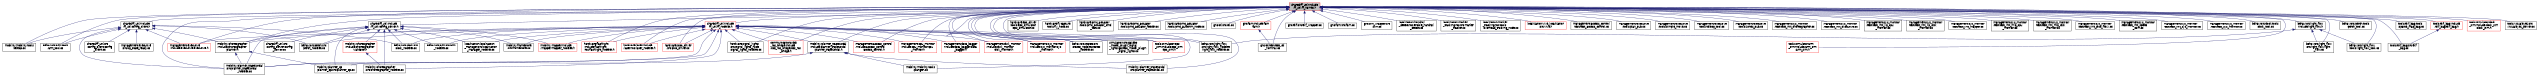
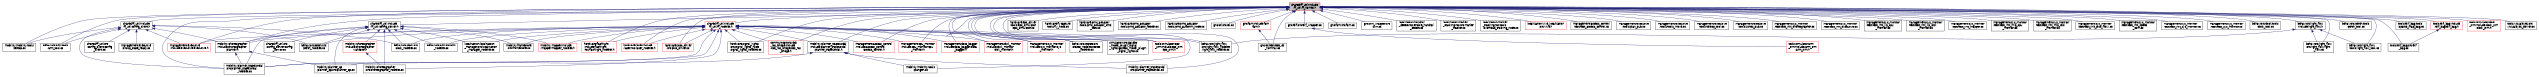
(1673, 26) -> (1673, 26)
(2250, 38) -> (1550, 43)
